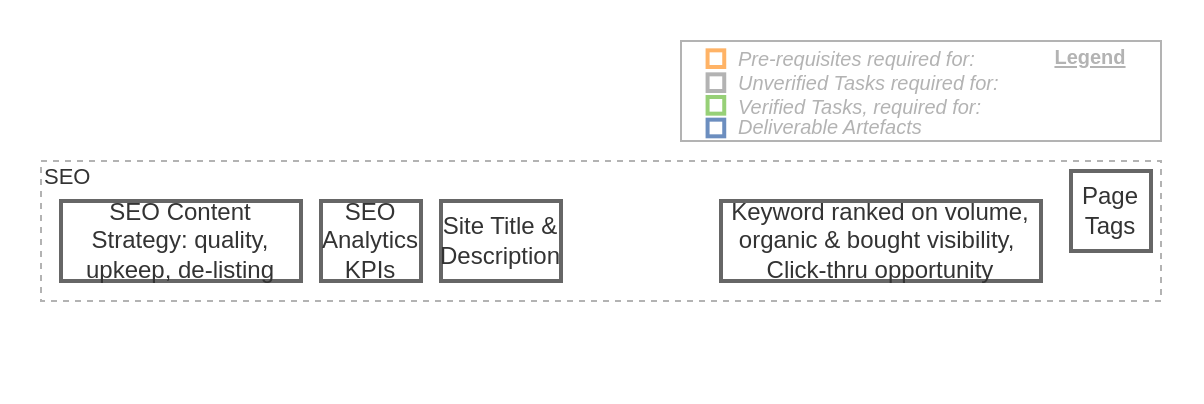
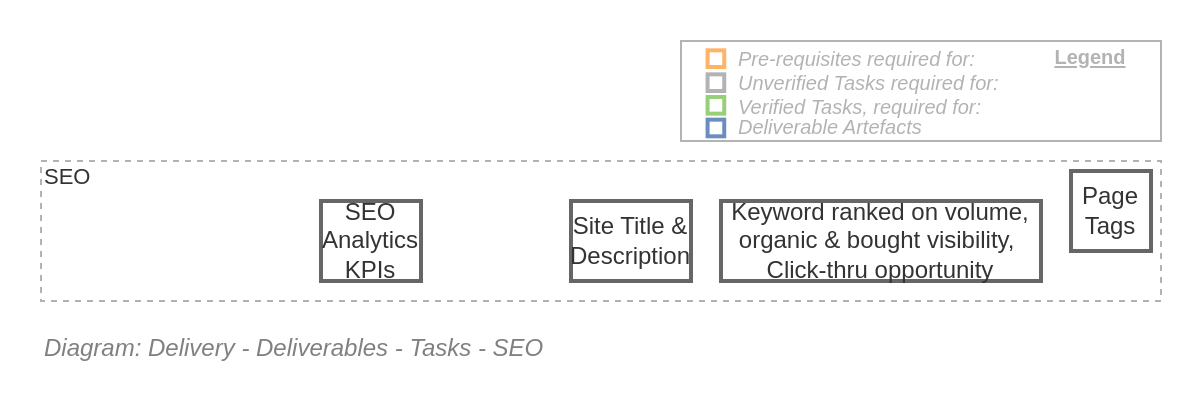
(181, 241) -> none
(501, 241) -> (631, 241)
none -> (561, 341)
